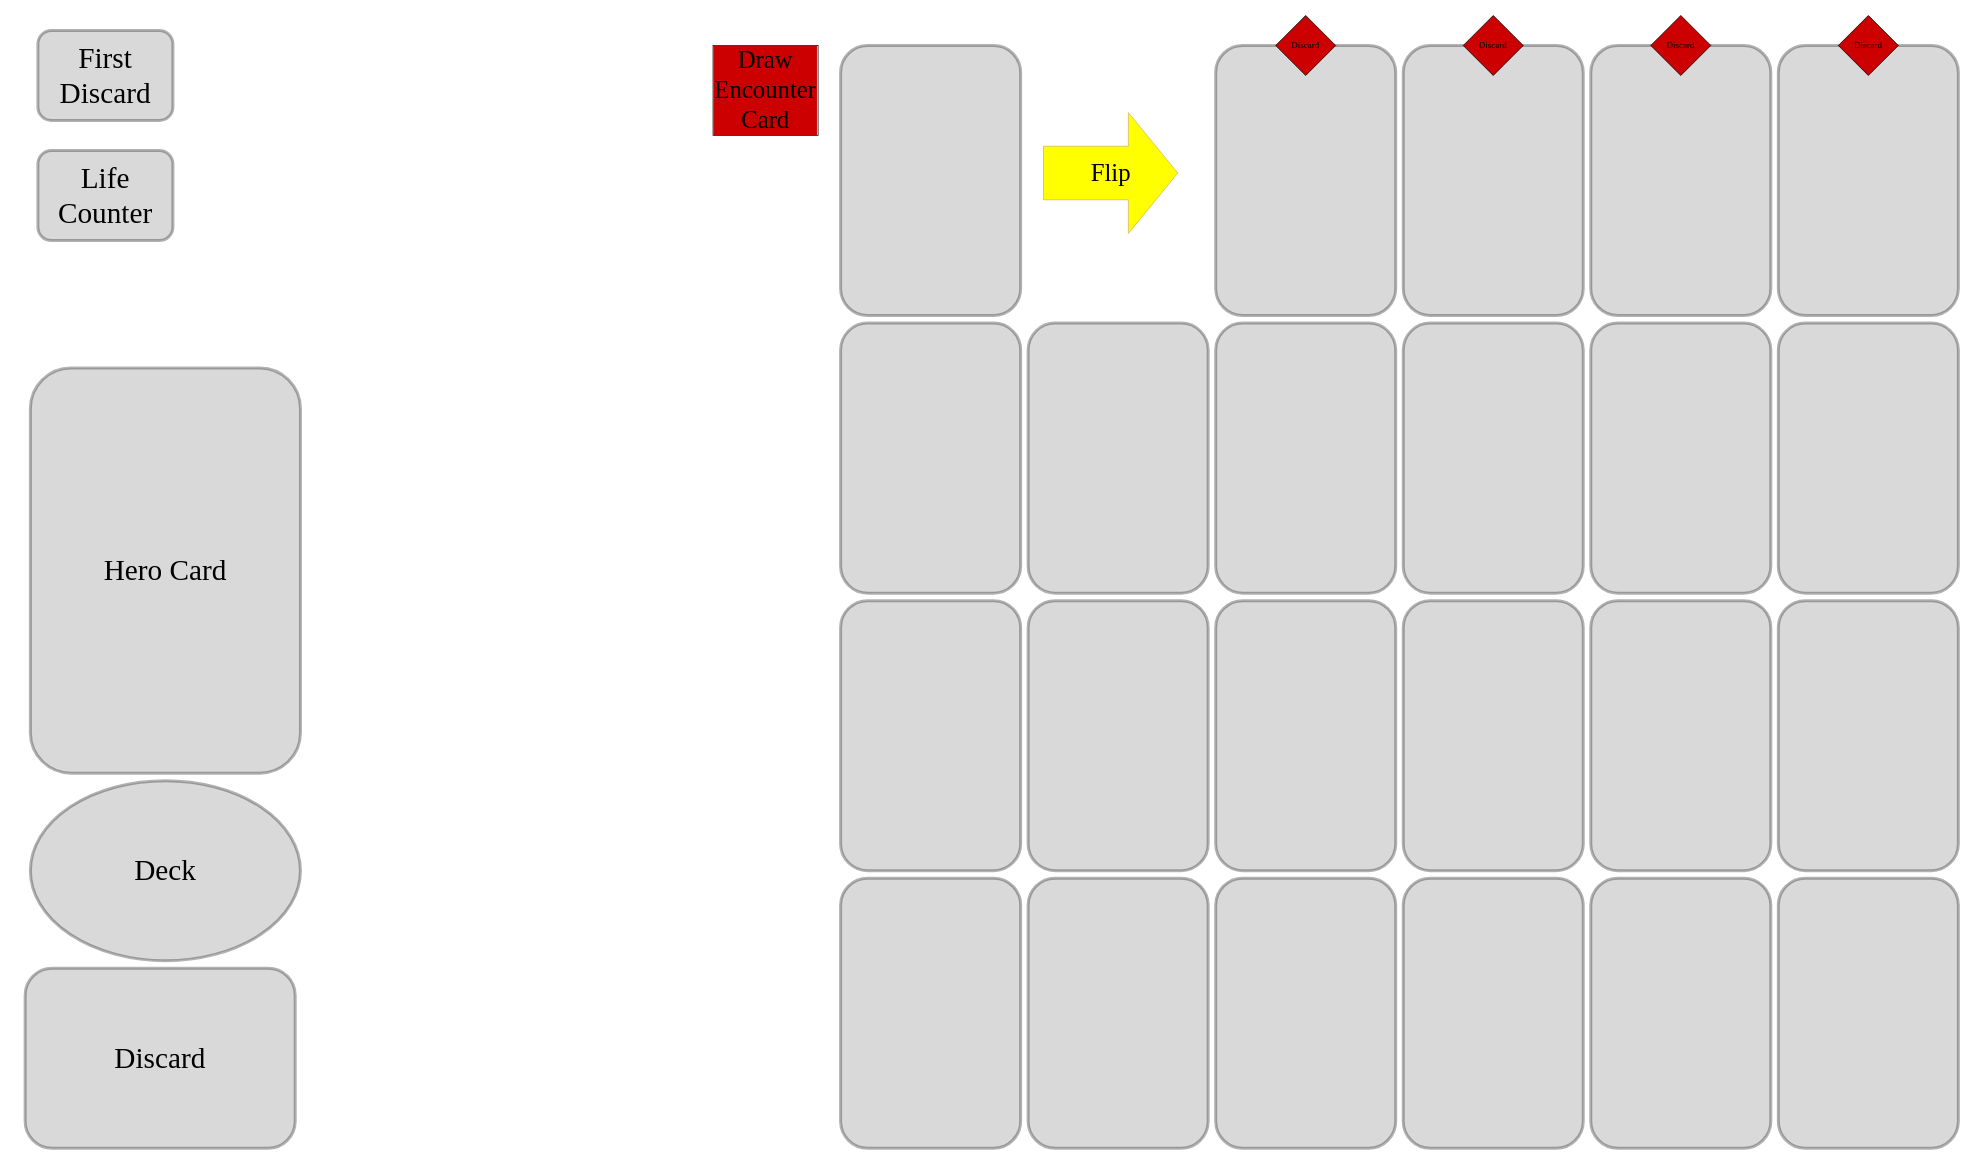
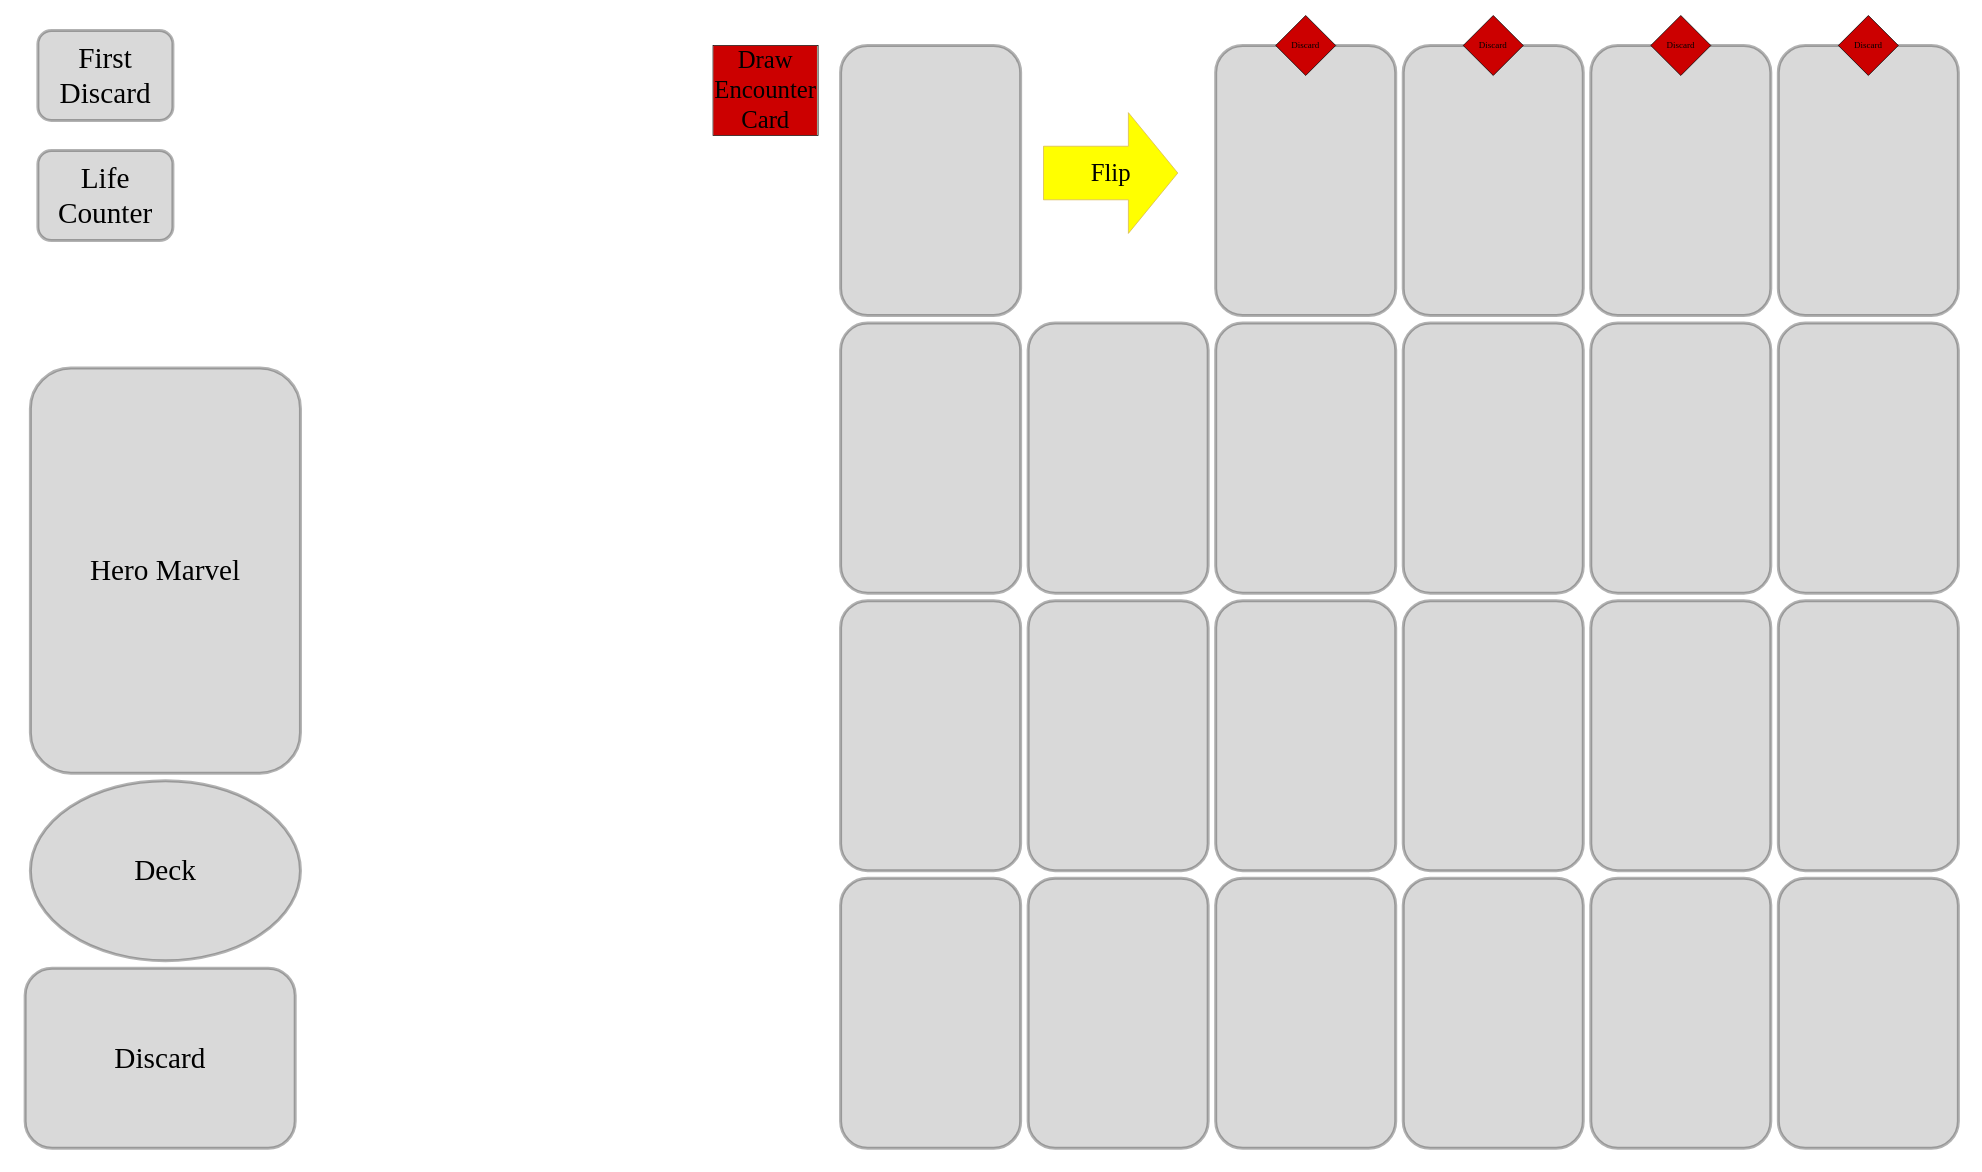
(765, 90) -> (765, 90)
(165, 570) -> (165, 570)
